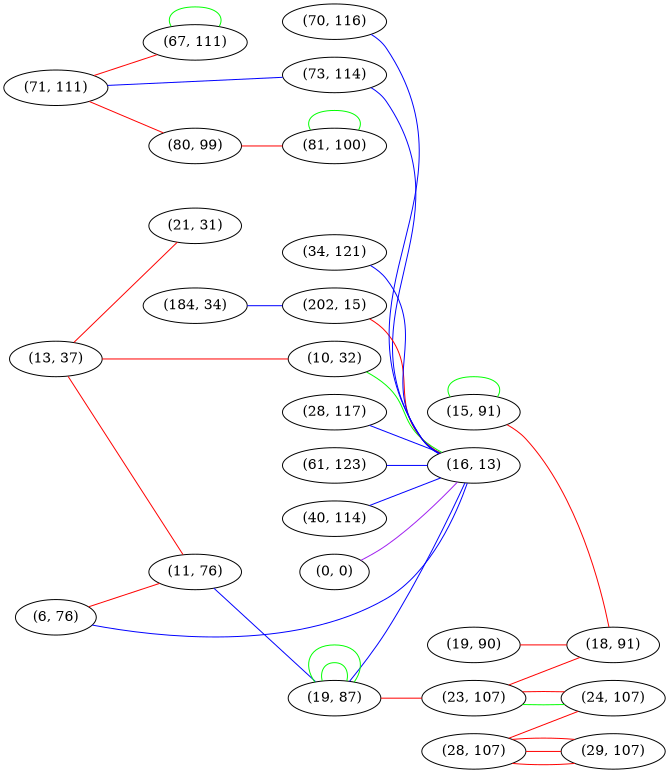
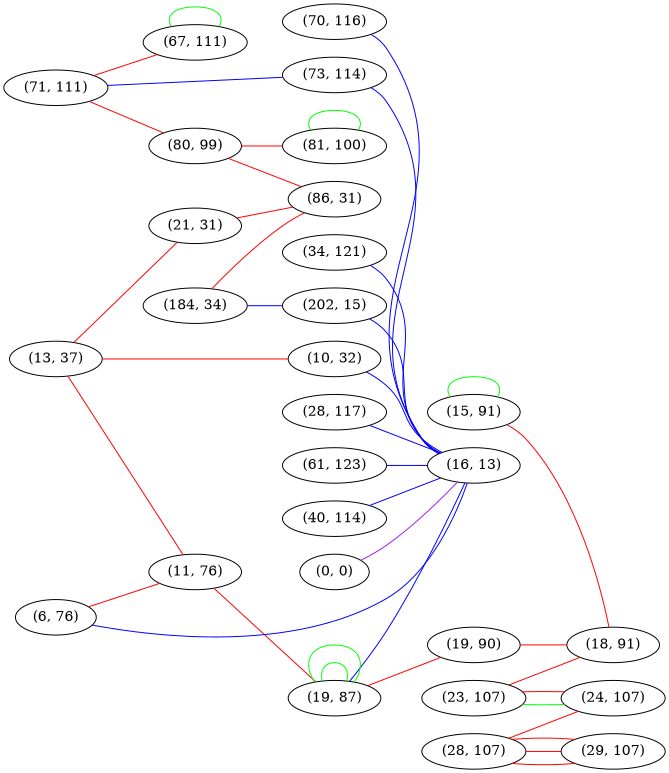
none -> (335, 199)
(404, 386) -> (404, 386)
(391, 391) -> (391, 391)
(257, 628) -> (257, 628)
(401, 698) -> (404, 672)
